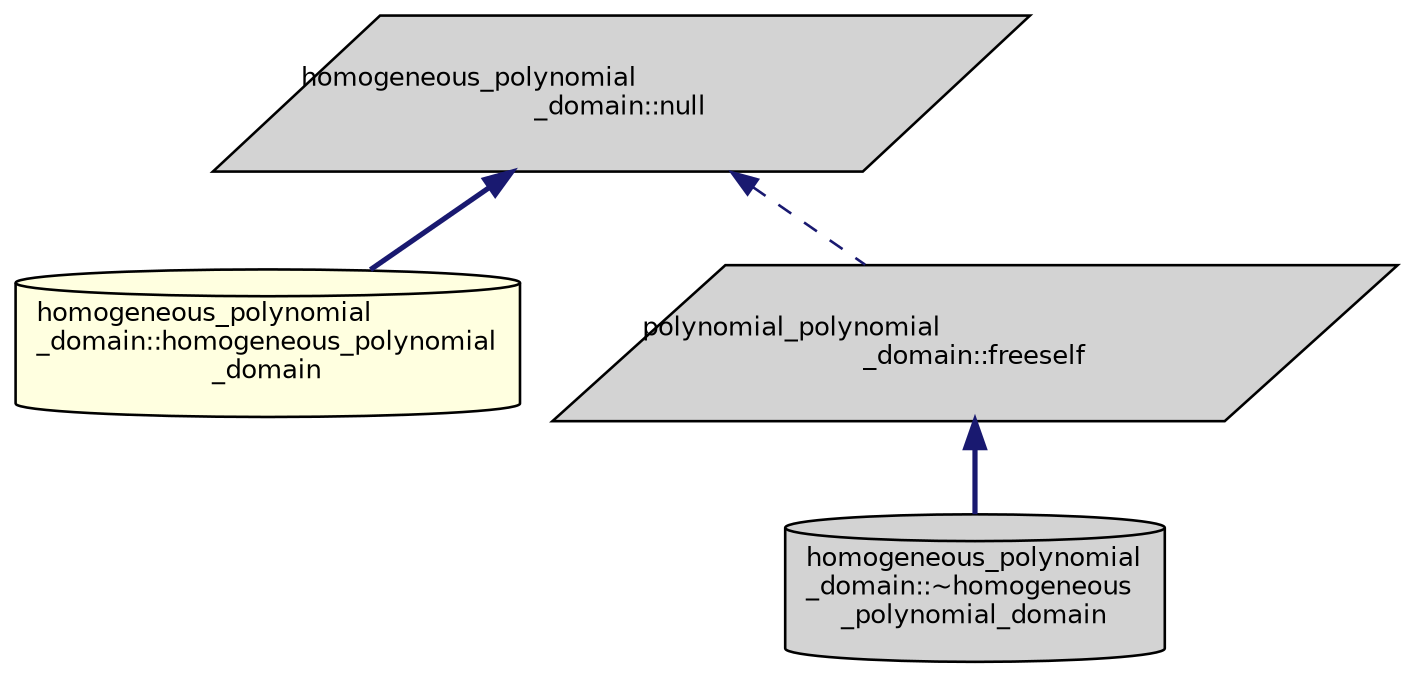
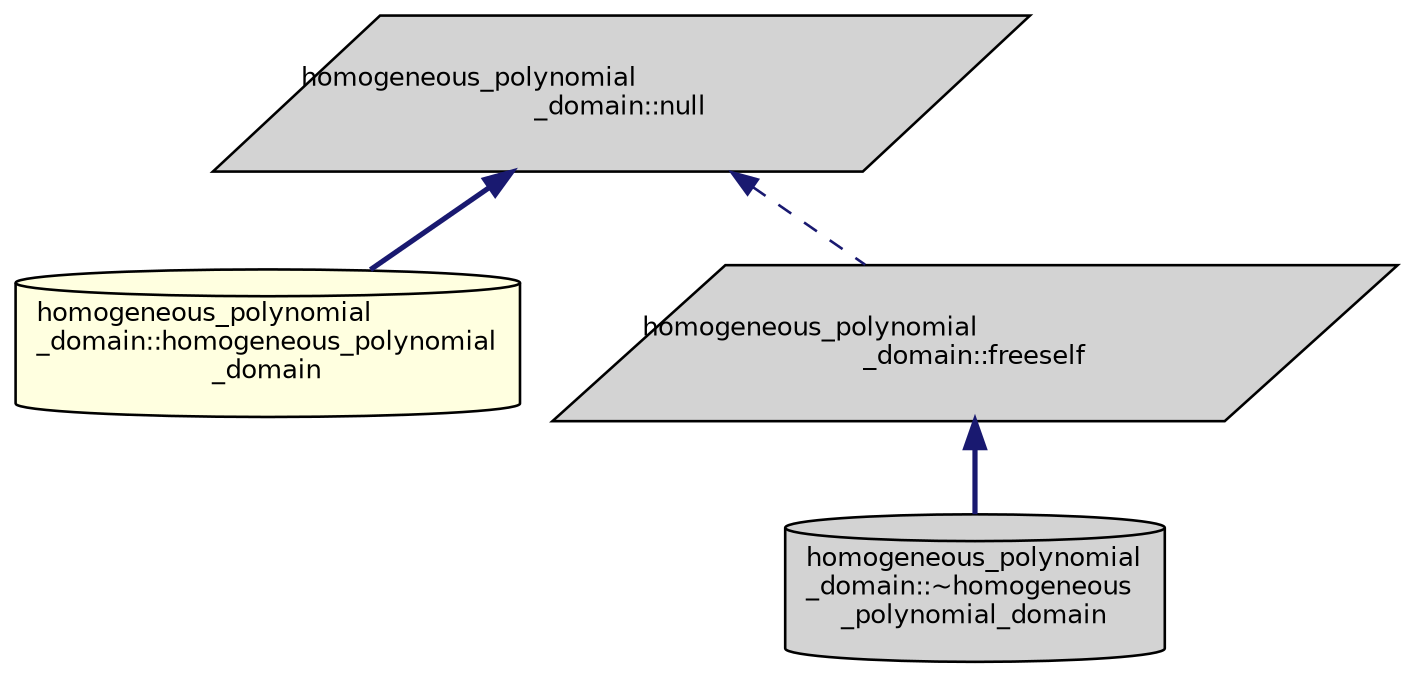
(975, 343) -> (975, 343)
